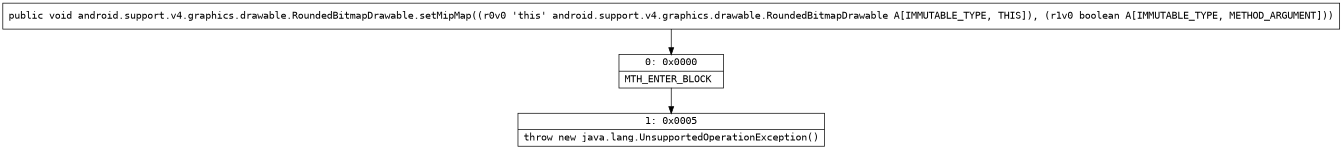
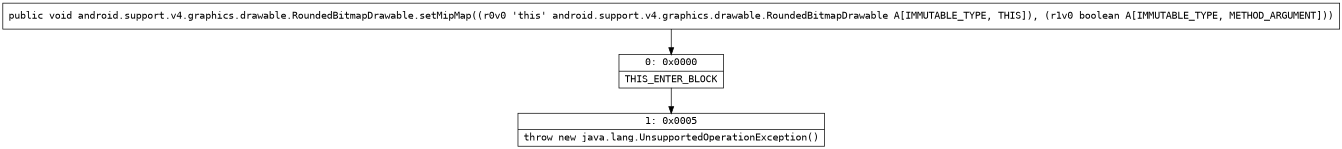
(668, 79) -> (671, 79)
